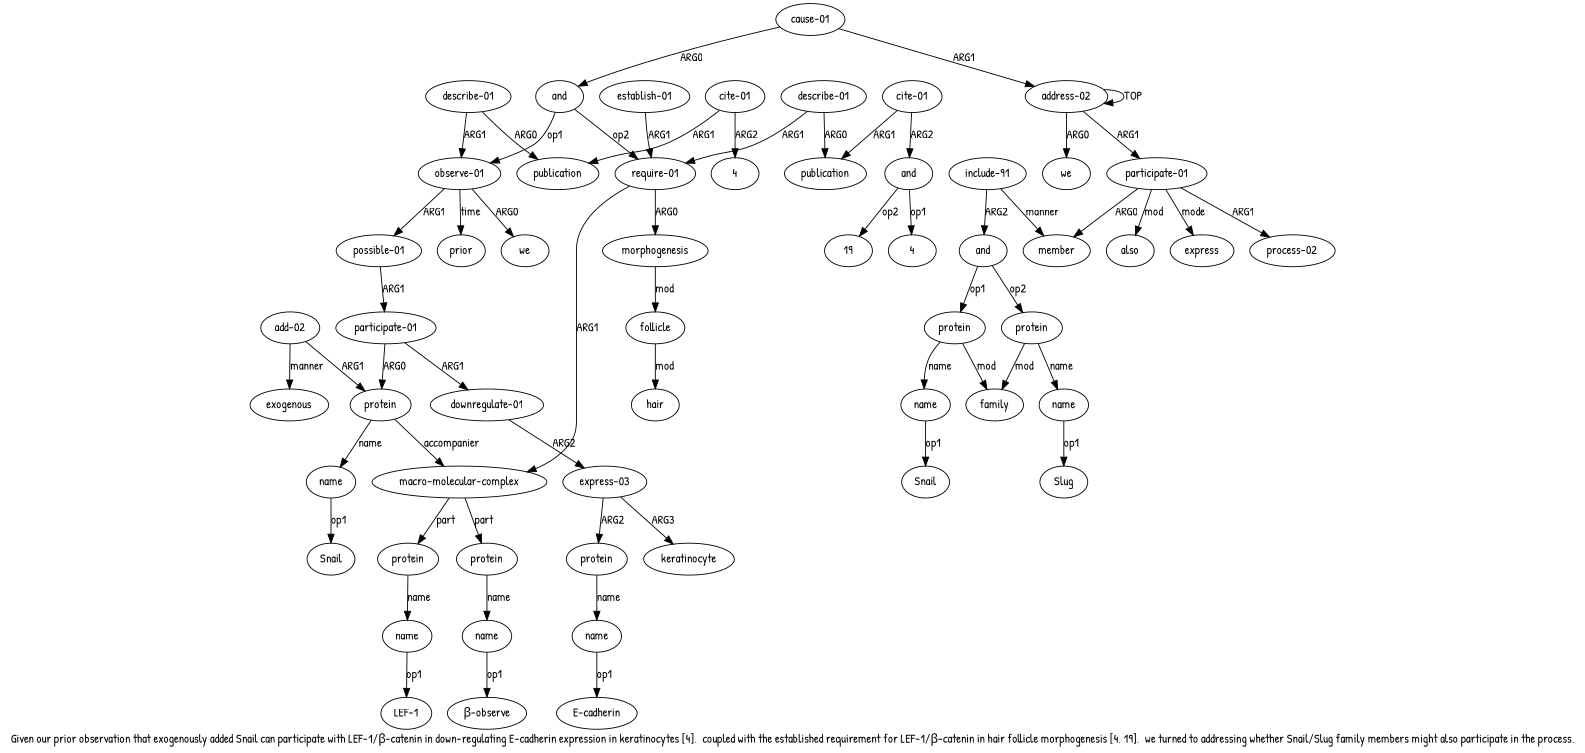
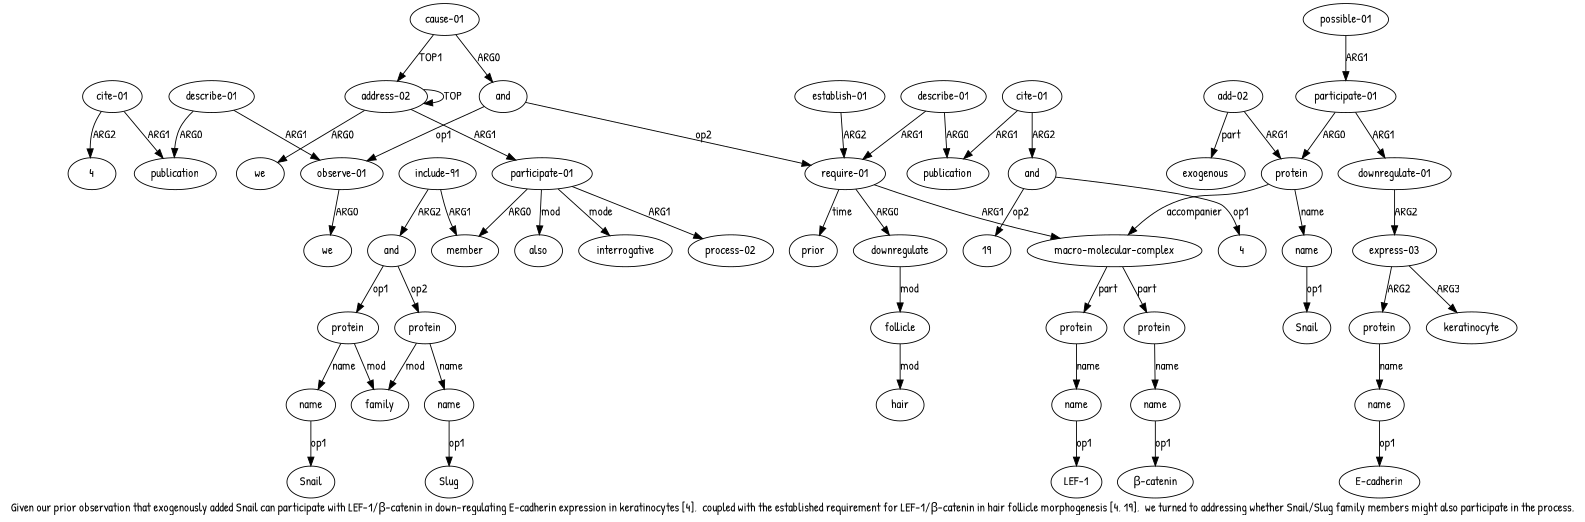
(964, 58) -> (431, 58)
(659, 135) -> (855, 135)
(460, 208) -> (831, 208)
(423, 209) -> none
(1043, 212) -> (460, 212)
(655, 251) -> (900, 251)
(1202, 251) -> (625, 251)
(307, 366) -> (1232, 135)
(487, 713) -> (1155, 482)
